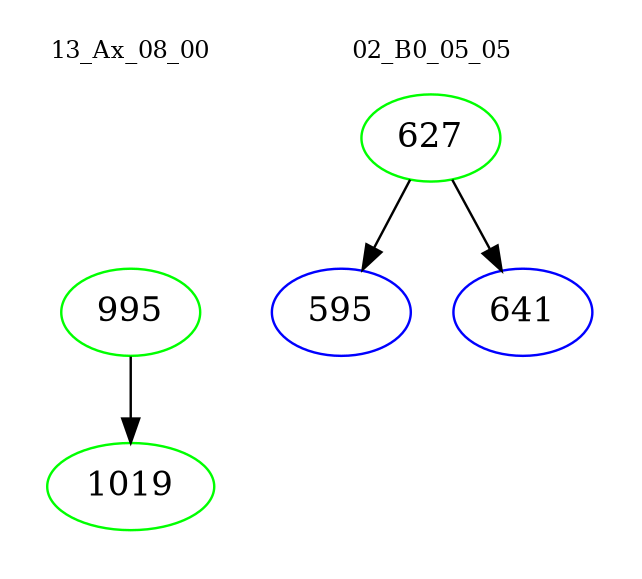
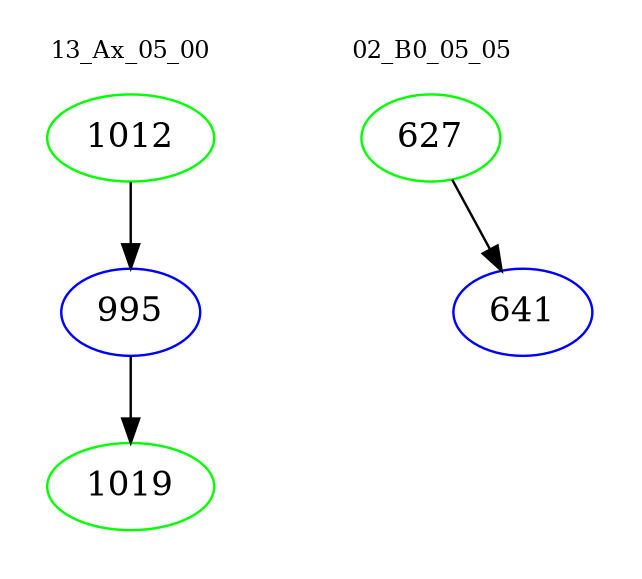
(131, 52) -> (131, 52)
none -> (131, 138)
(131, 312) -> (131, 312)
(341, 312) -> none
